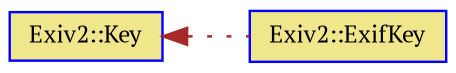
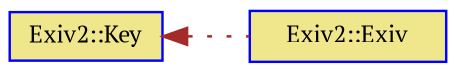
(348, 36) -> (348, 36)
